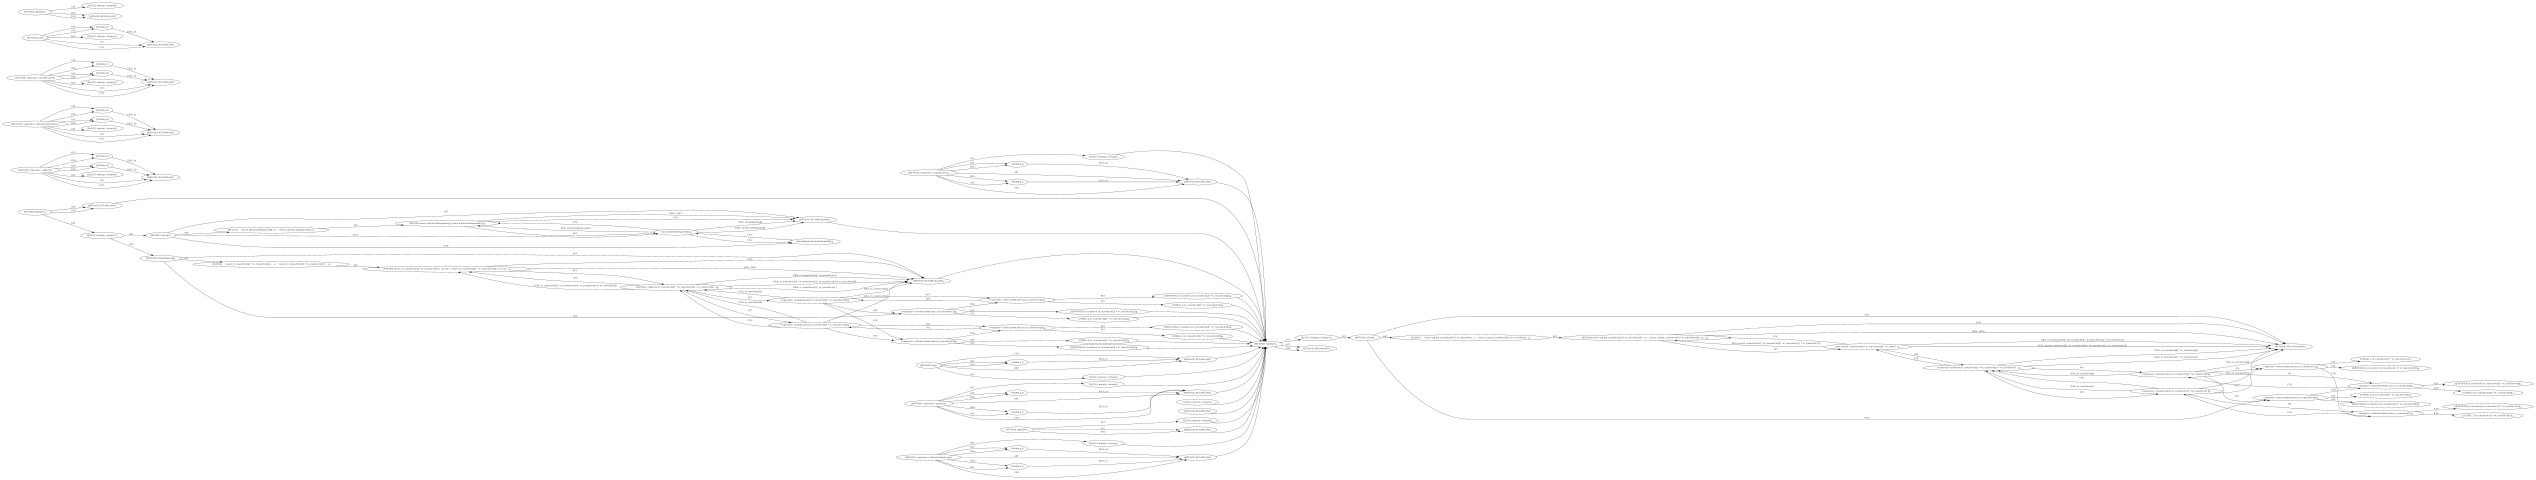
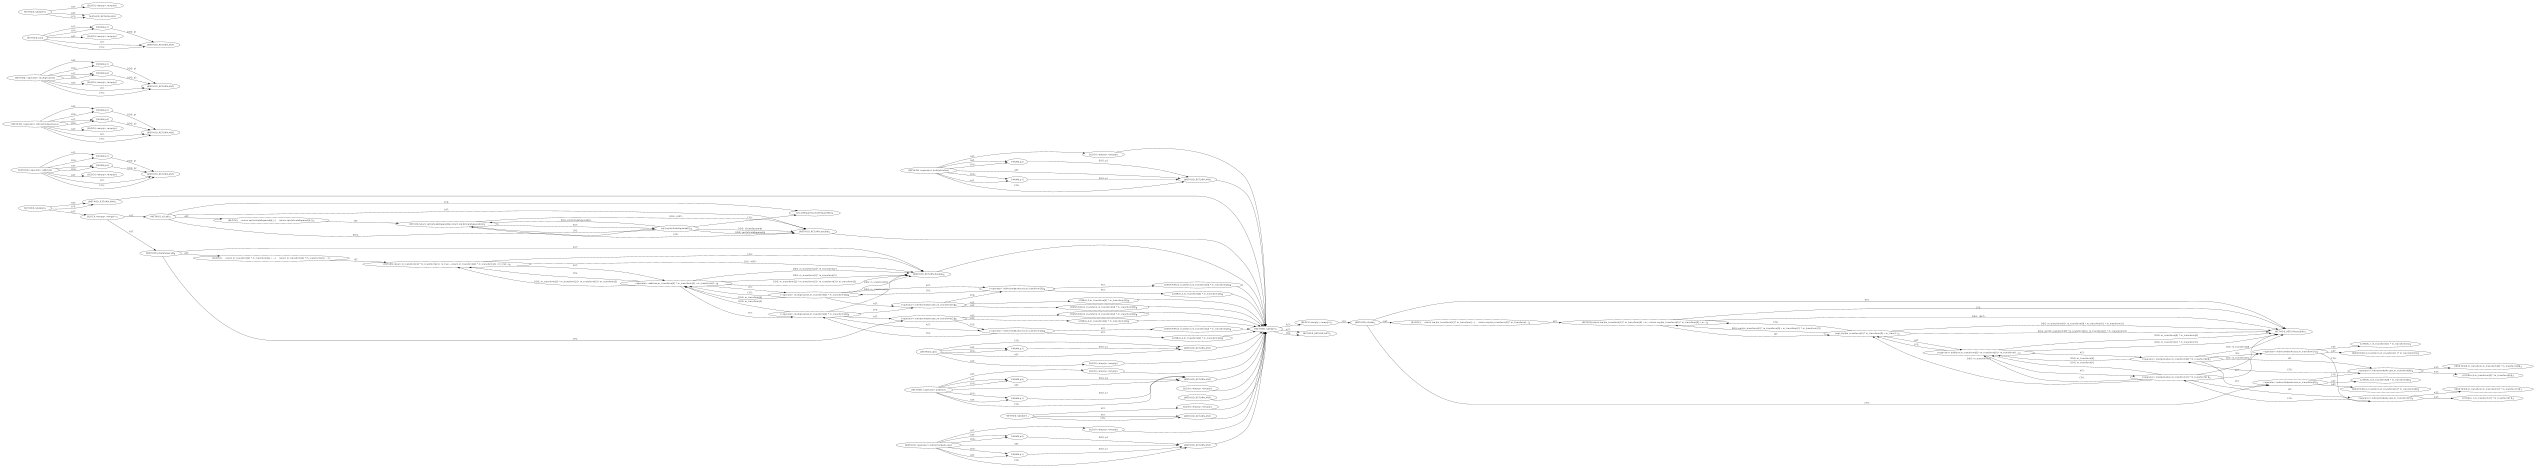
(745, 237) -> none
none -> (2009, 381)
